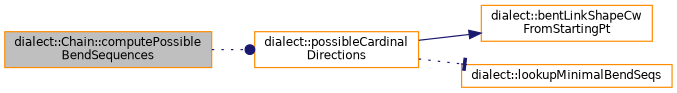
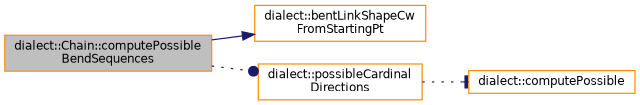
(444, 37) -> (227, 38)
(567, 76) -> (552, 82)
